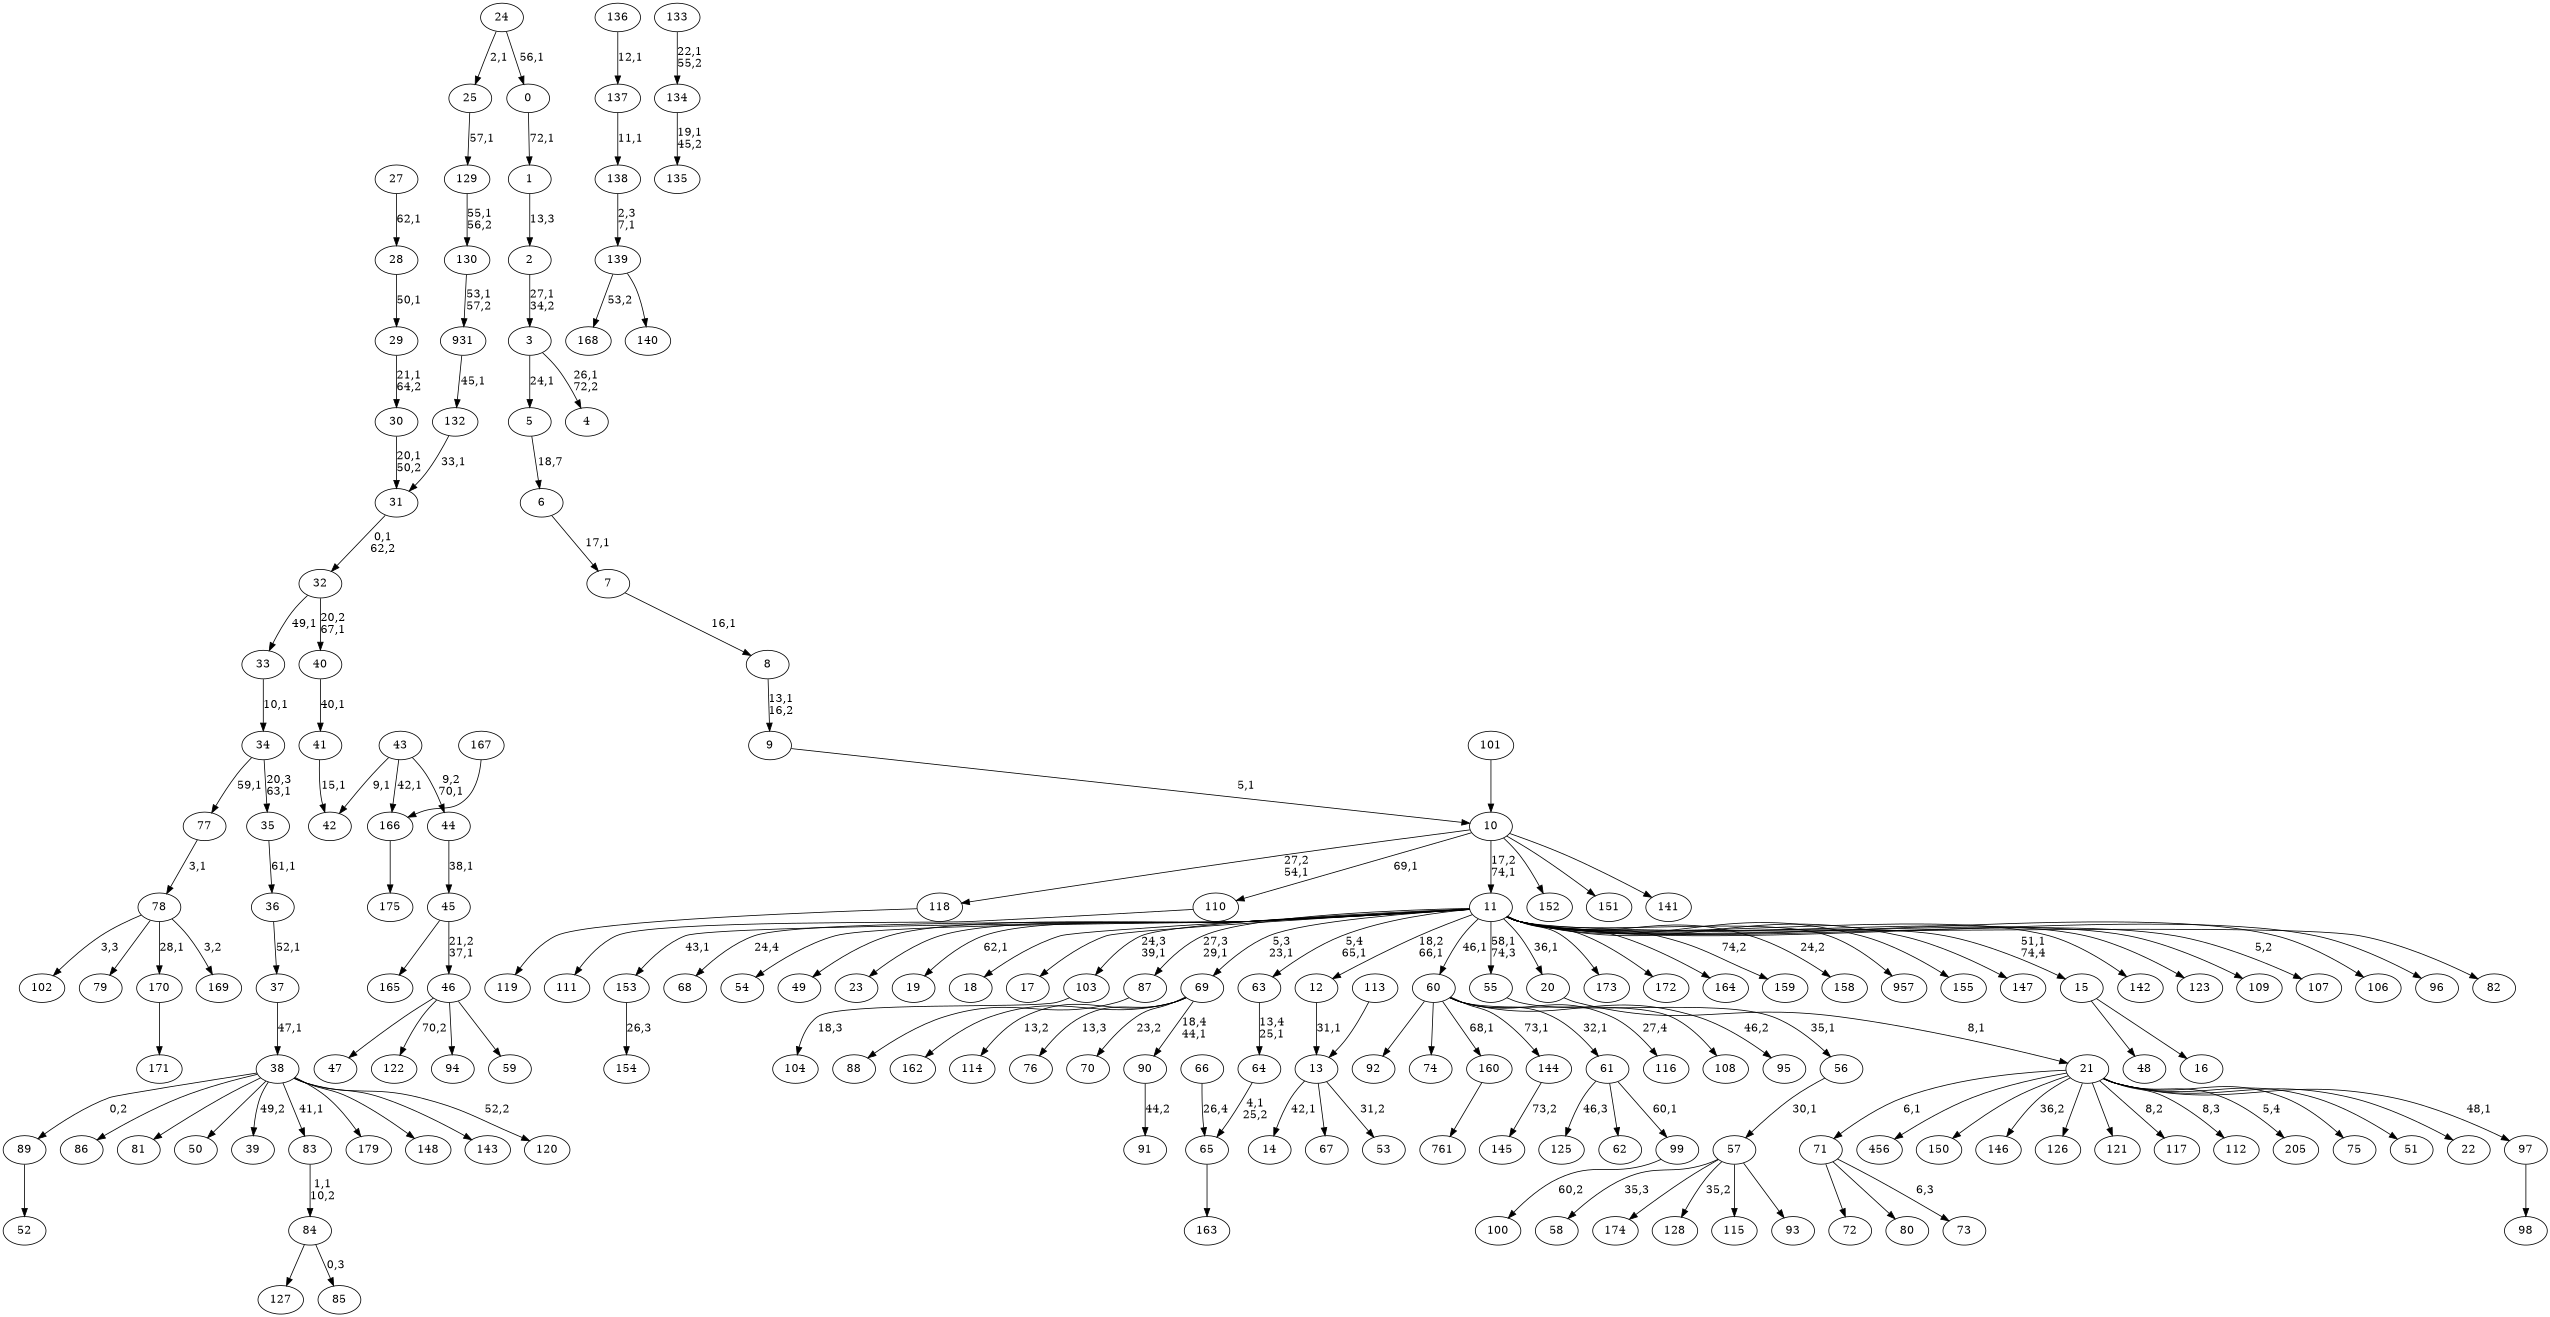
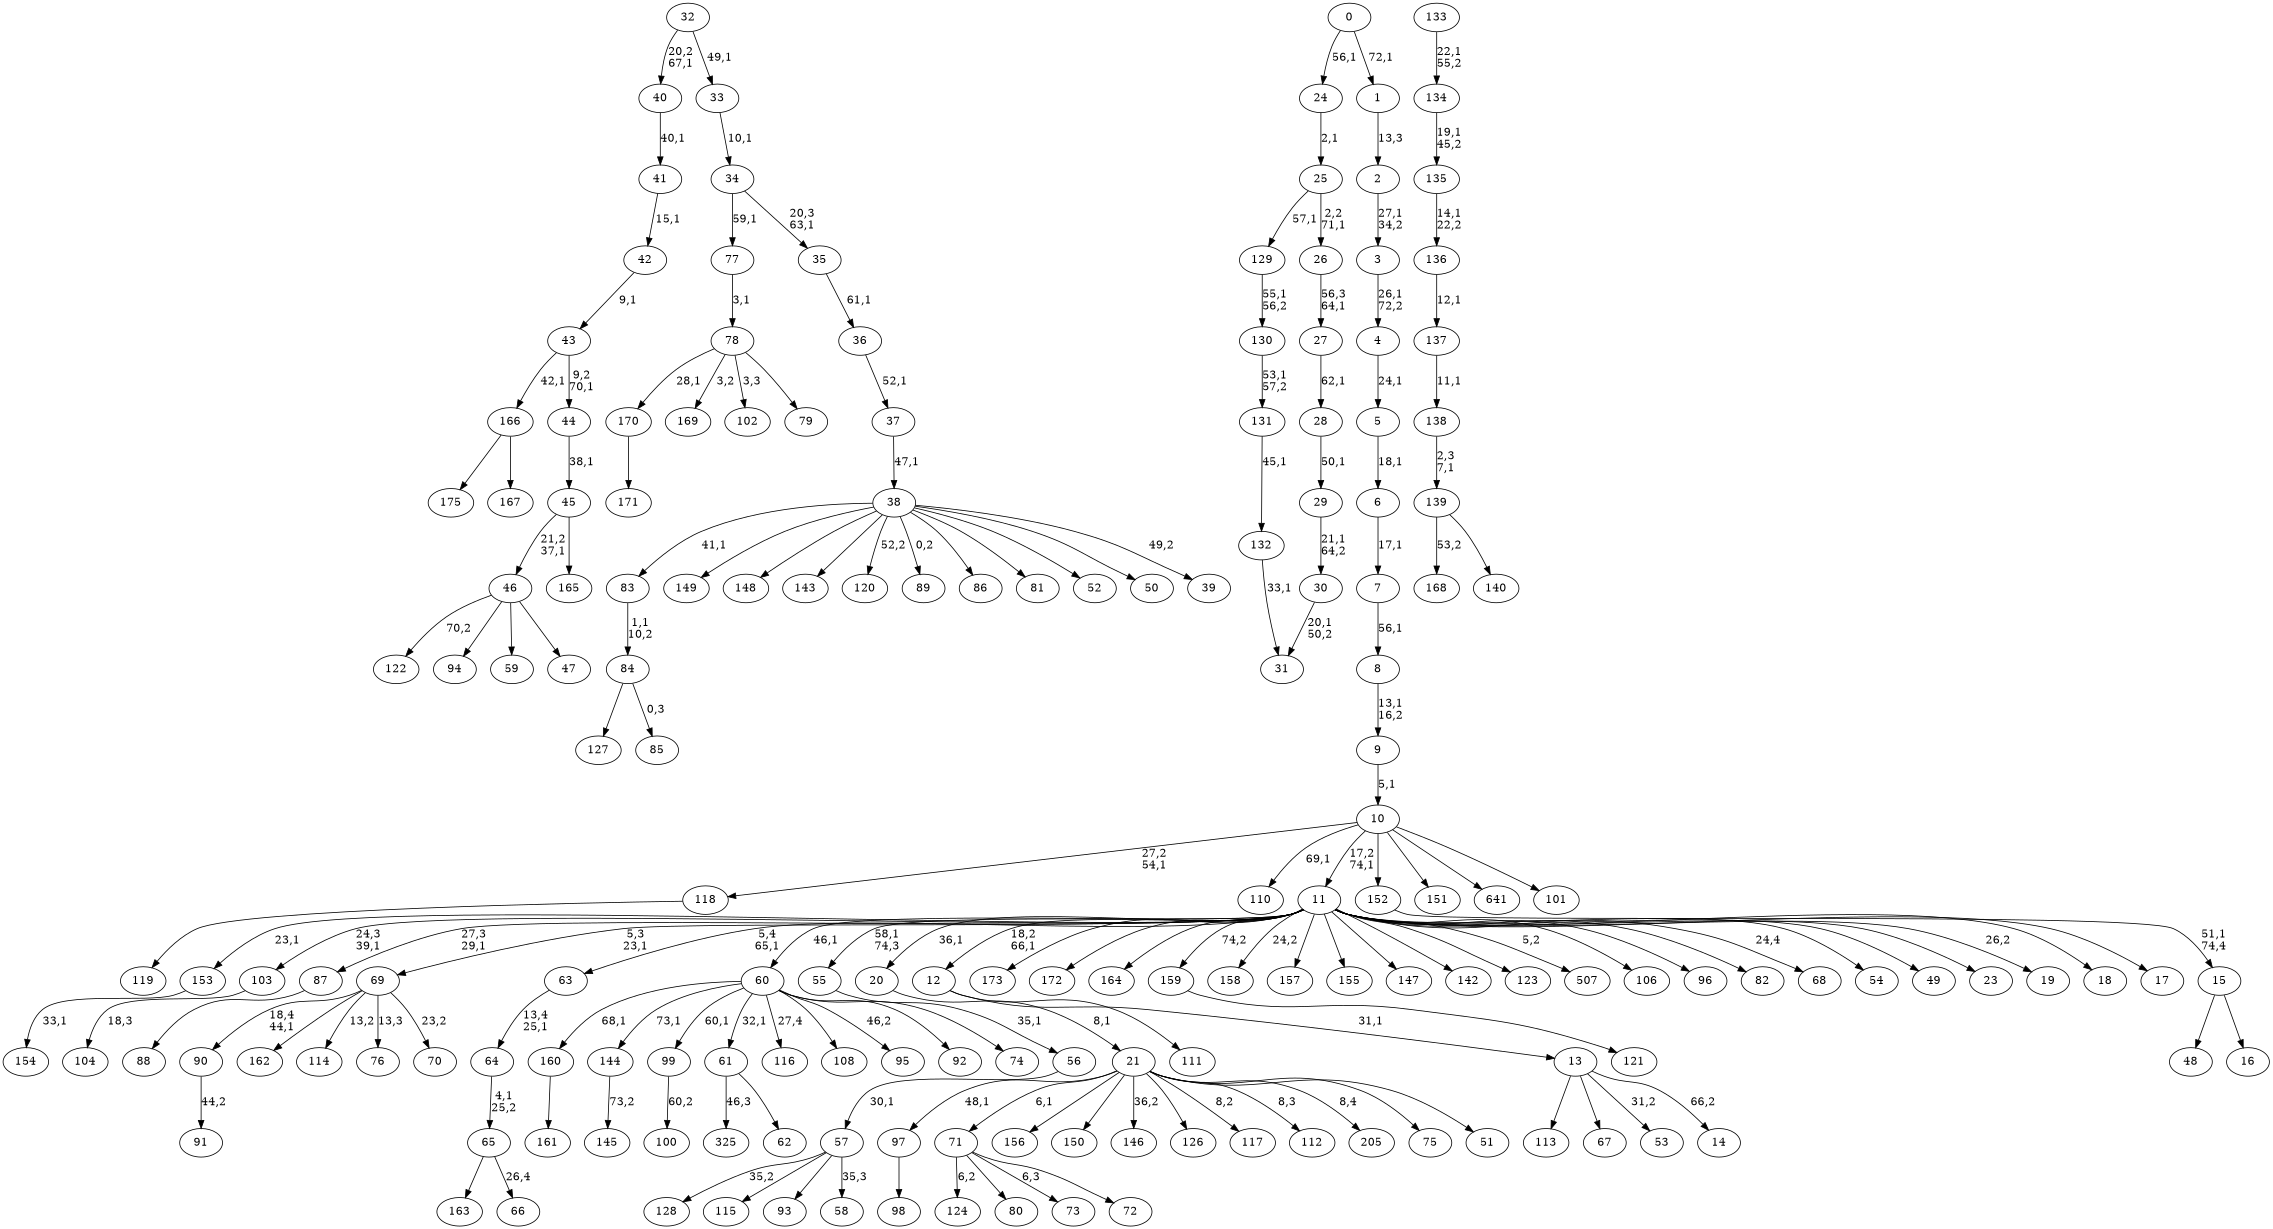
(514, 54) -> (1330, 52)
none -> (1437, 216)
none -> (1321, 260)
(463, 341) -> (1262, 422)
(530, 377) -> (1378, 377)
(550, 462) -> (1391, 462)
(361, 540) -> none
(724, 624) -> (1391, 629)
(366, 782) -> (610, 298)
(1491, 782) -> (1465, 855)
(462, 802) -> (510, 458)
(1669, 907) -> (1497, 900)
(817, 923) -> (1067, 1000)
(1785, 930) -> (1808, 918)
(698, 948) -> (288, 941)
(996, 948) -> (1998, 941)
(1904, 988) -> (1290, 981)
(2259, 988) -> none
(2319, 988) -> (1587, 981)
(1354, 1028) -> (1562, 1099)
(639, 1029) -> (55, 1021)
(1202, 1106) -> (502, 1173)
(2101, 1106) -> (1400, 1008)
(1640, 1107) -> (706, 1008)
(1304, 1109) -> (1703, 1102)
(2272, 1109) -> (1348, 1102)
(369, 1150) -> (686, 588)
(1443, 1150) -> (548, 1143)
(1562, 1150) -> (726, 1143)
(1880, 1150) -> (1015, 1143)
(2469, 1150) -> none
(25, 1186) -> (997, 533)
none -> (958, 1212)
(1615, 1231) -> none
